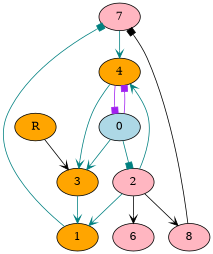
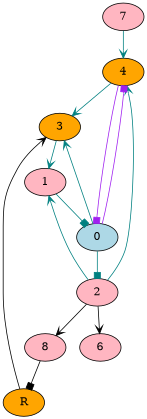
(6, 119) -> (69, 207)
(170, 127) -> (36, 371)
(78, 237) -> (45, 182)
